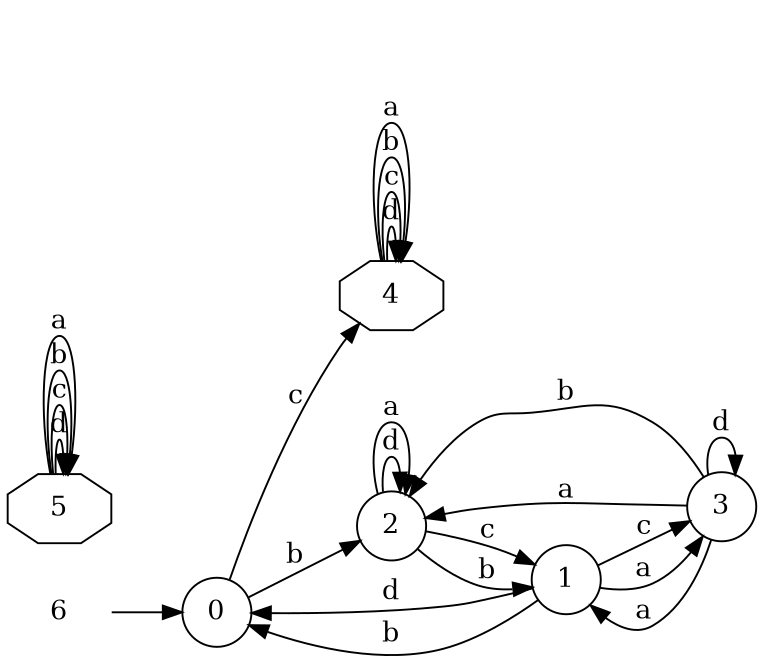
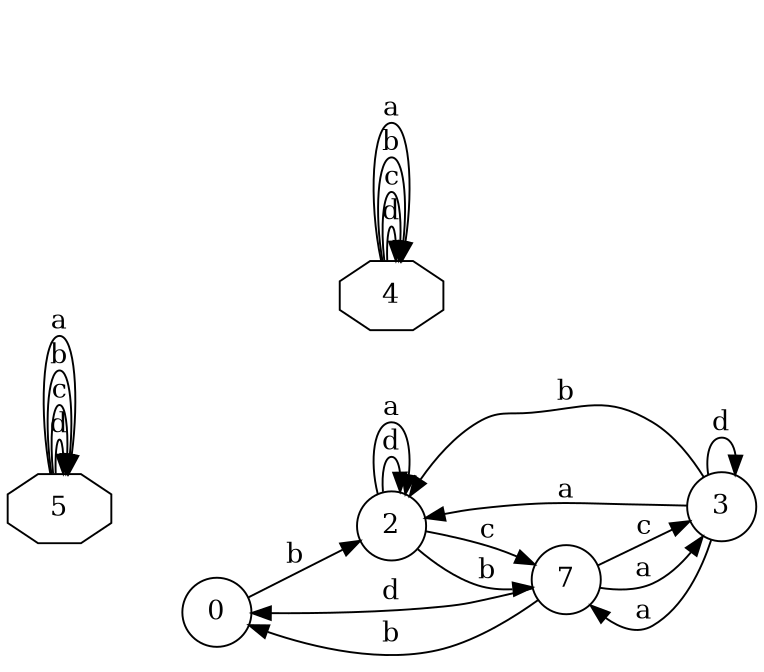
(280, 455) -> none
(566, 580) -> (566, 580)
(60, 612) -> none
